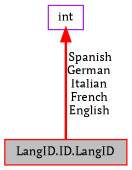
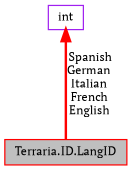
(66, 152) -> (66, 152)
